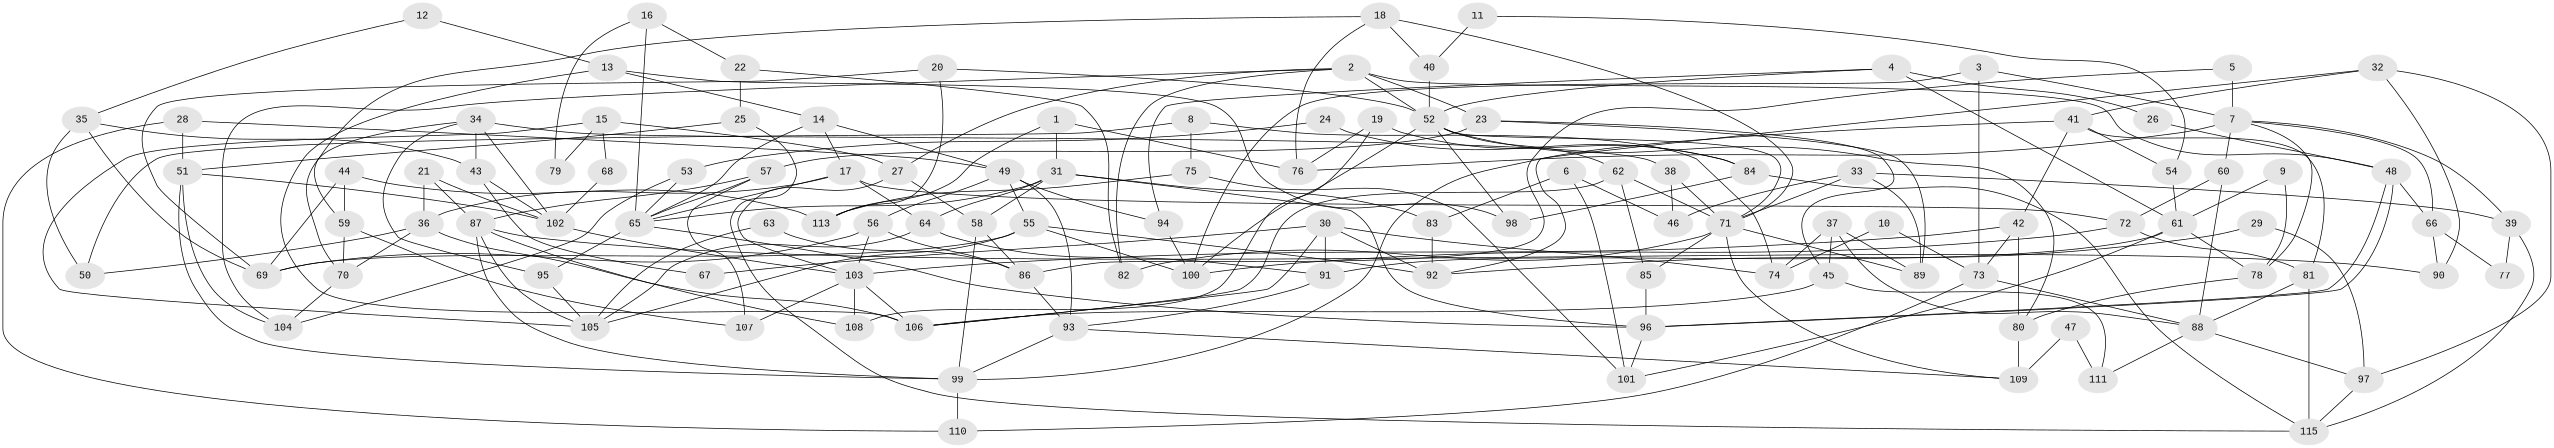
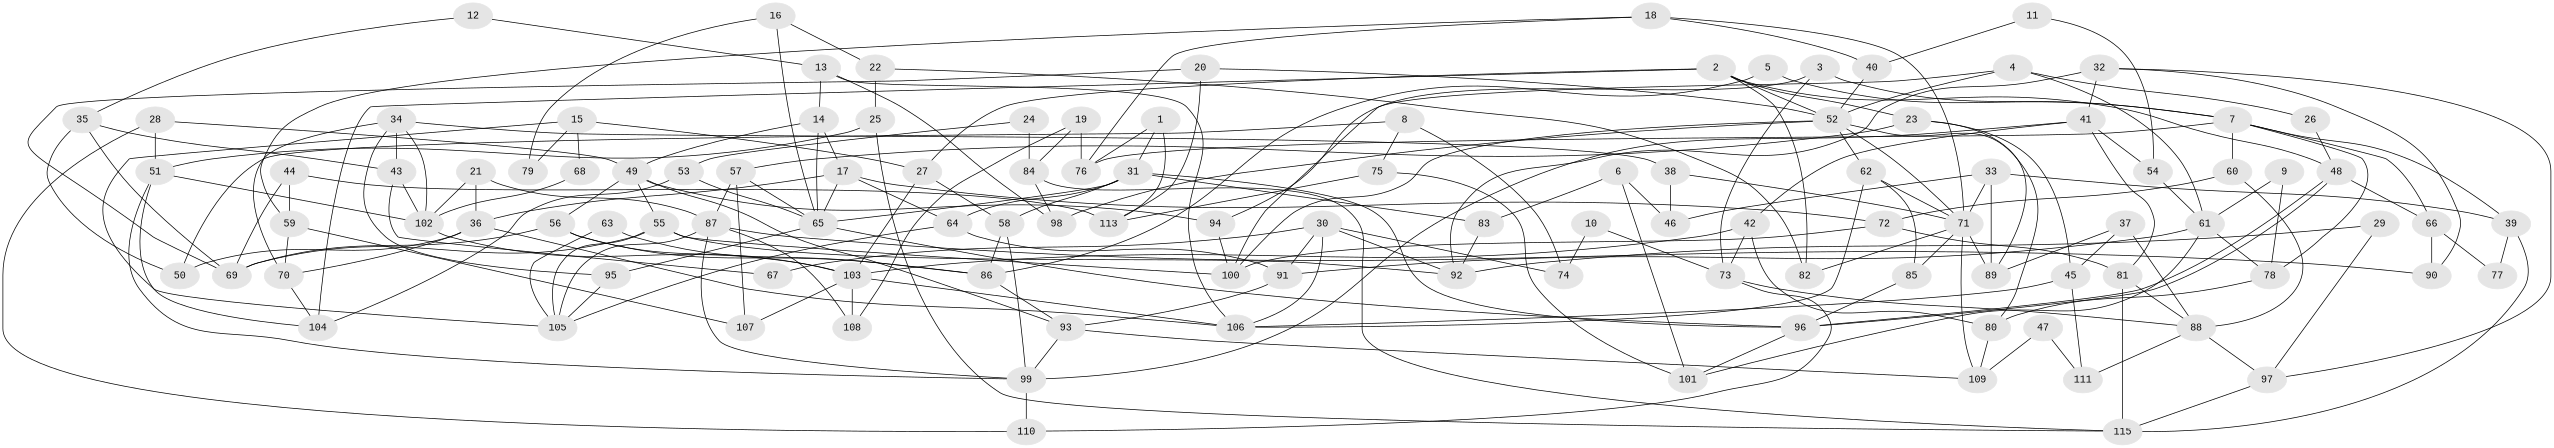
(1803, 250) -> none
